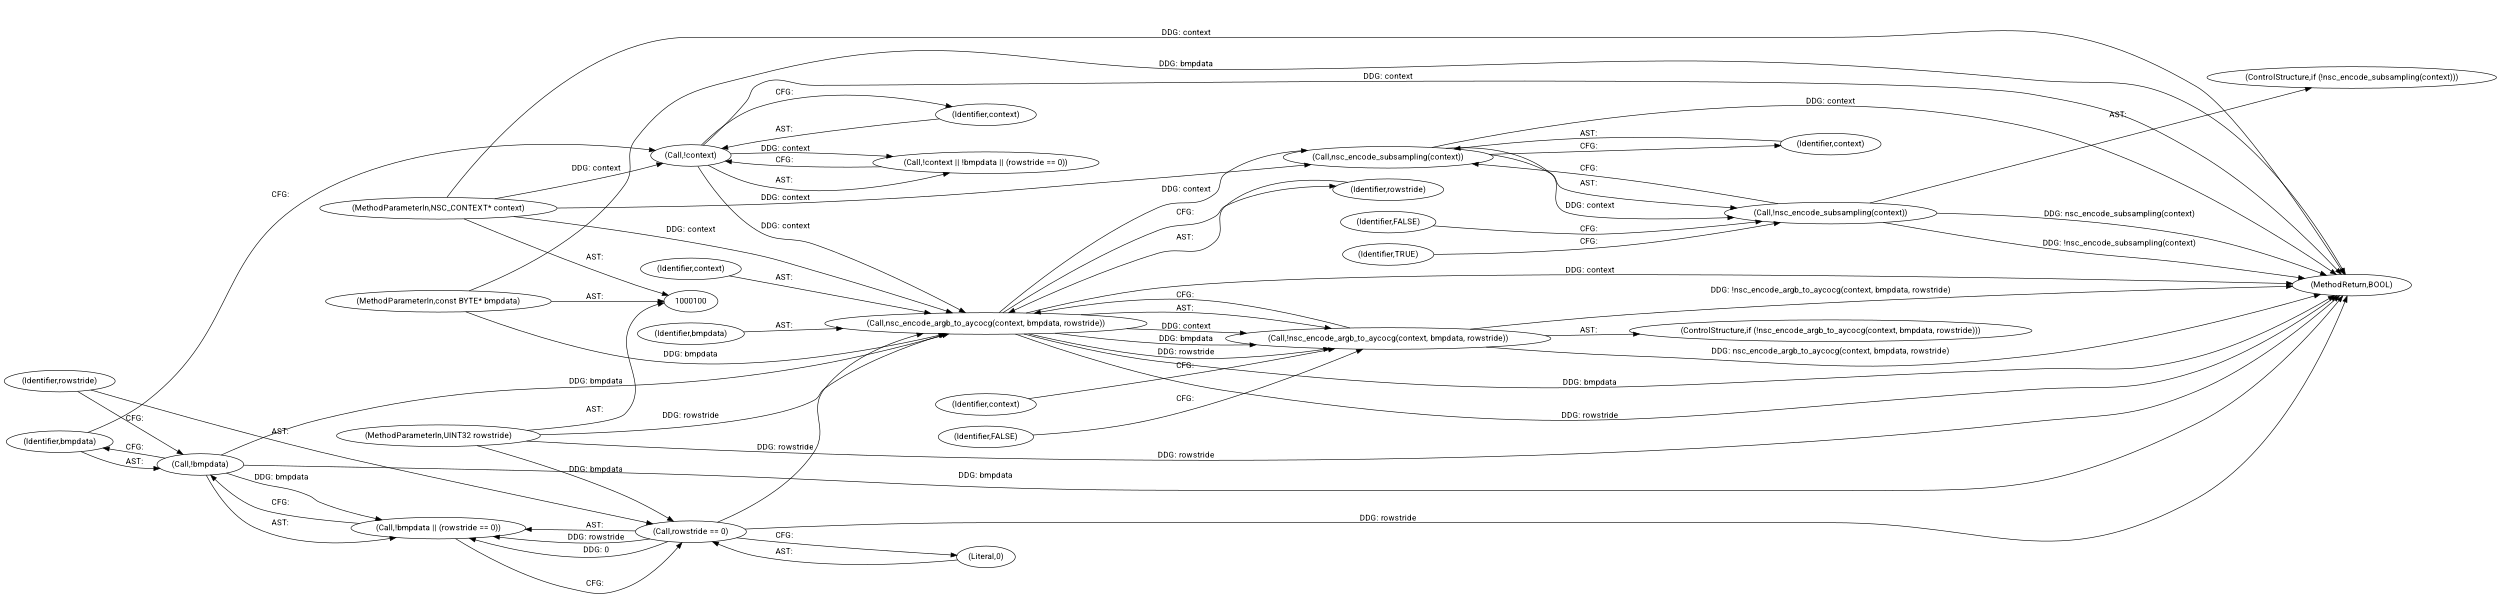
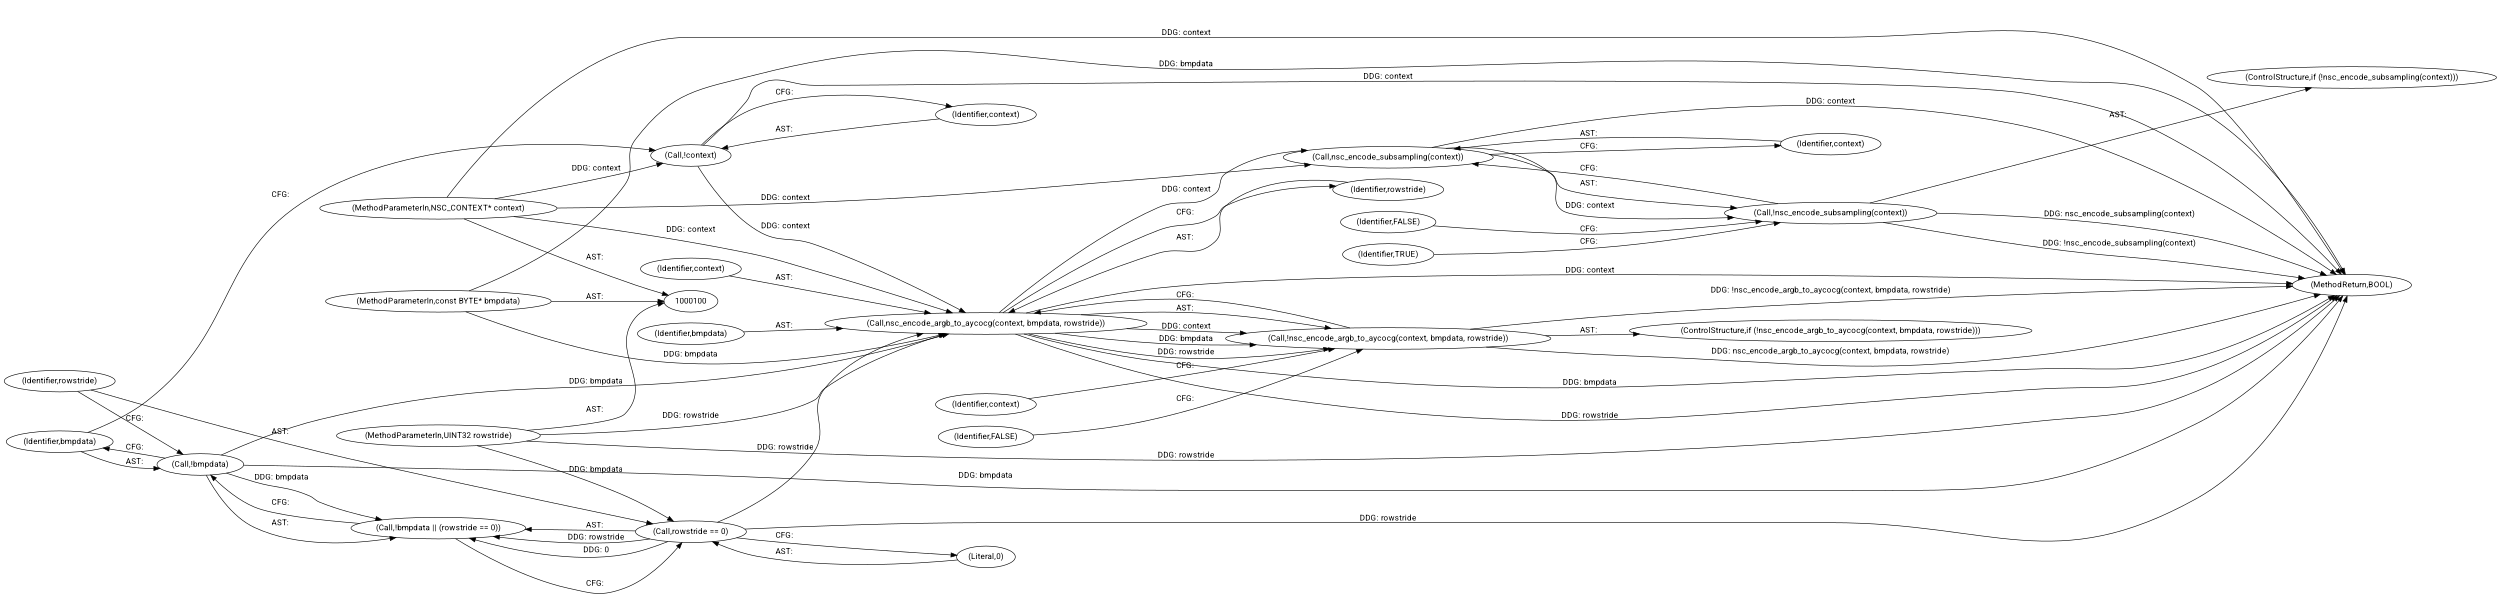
(986, 163) -> none
